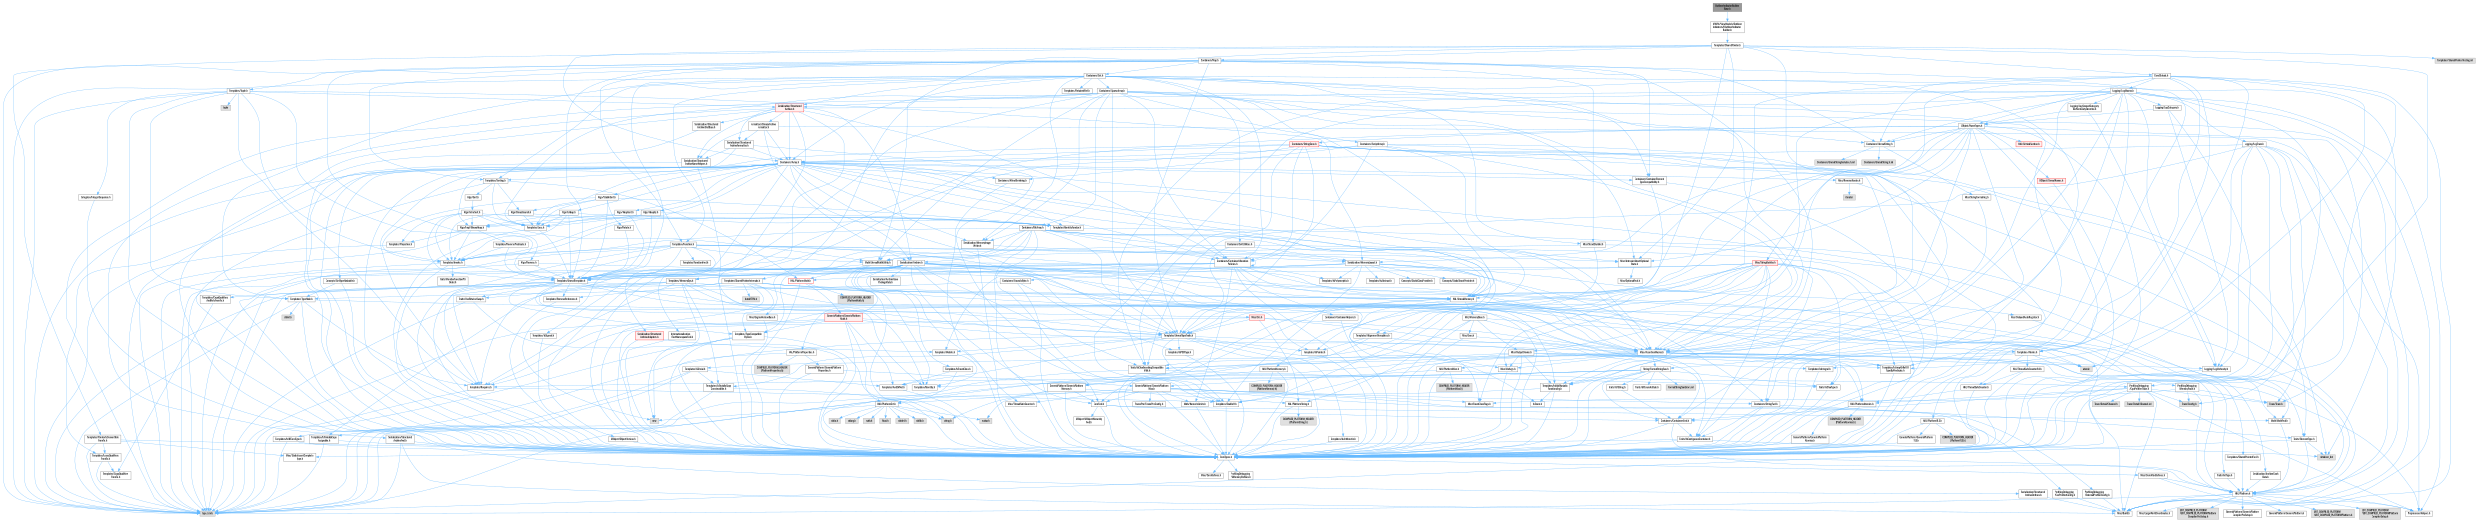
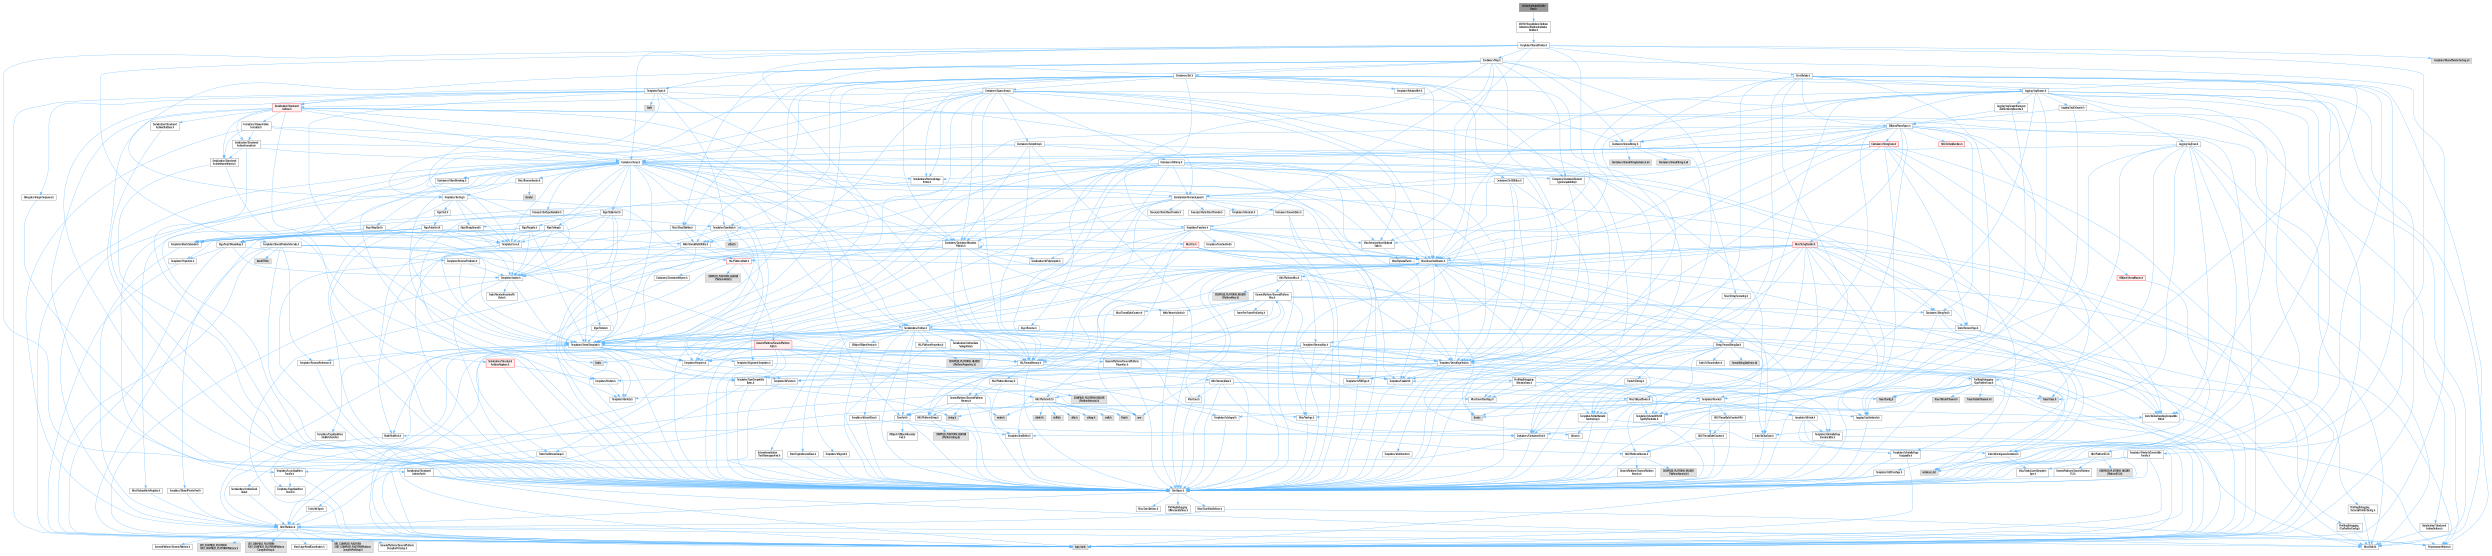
(1335, 281) -> (1046, 261)
(1047, 283) -> (1615, 185)
(920, 302) -> (1023, 321)
none -> (598, 363)
